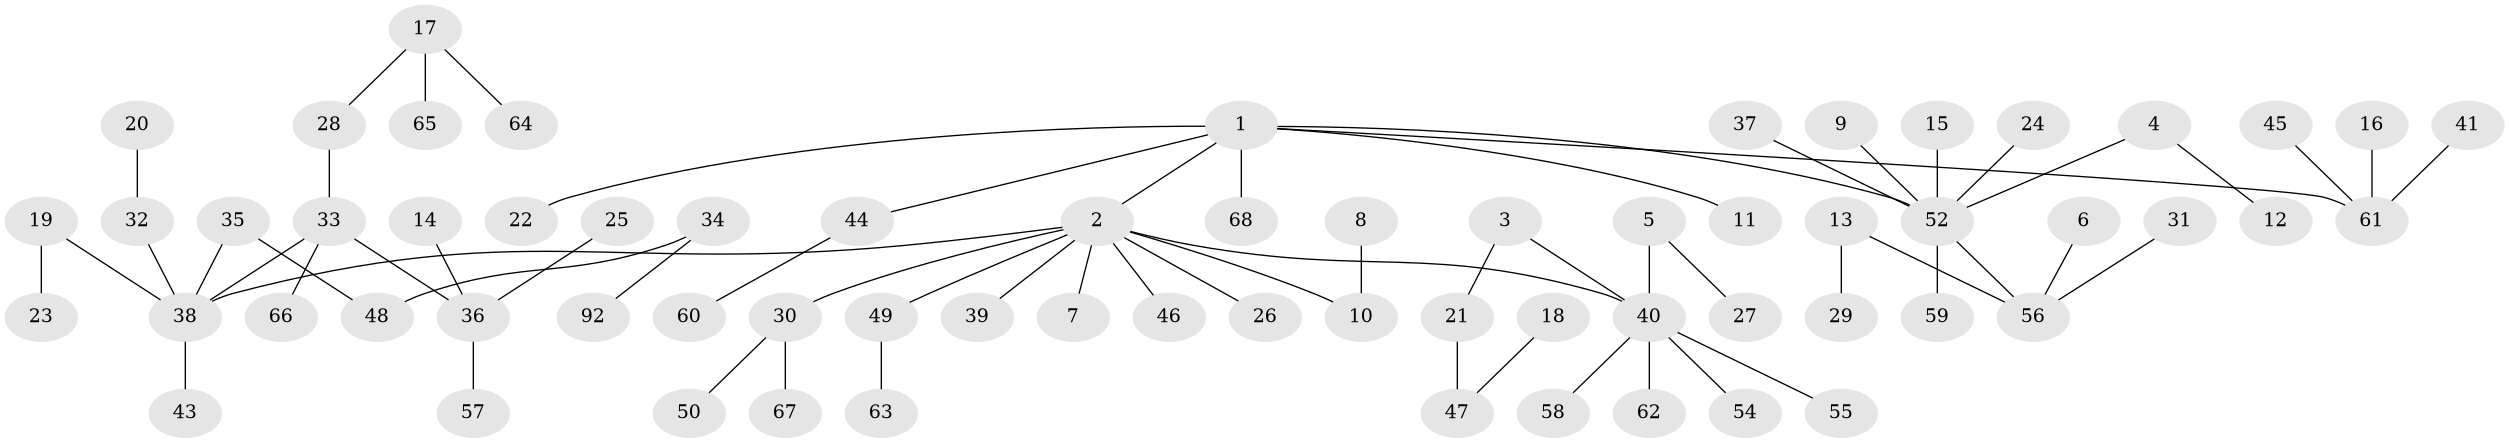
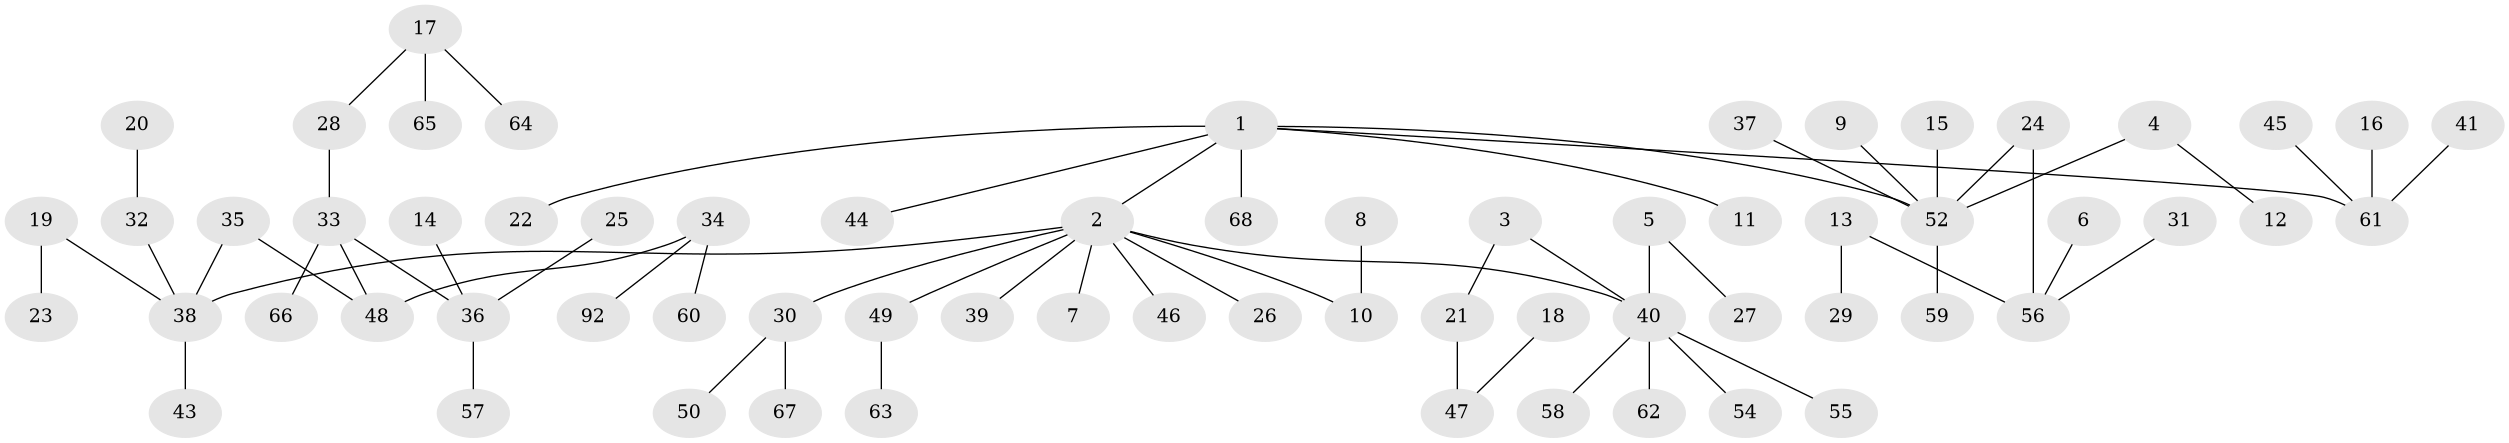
(257, 269) -> (357, 276)
(773, 269) -> (701, 269)
(1985, 269) -> (2033, 221)
